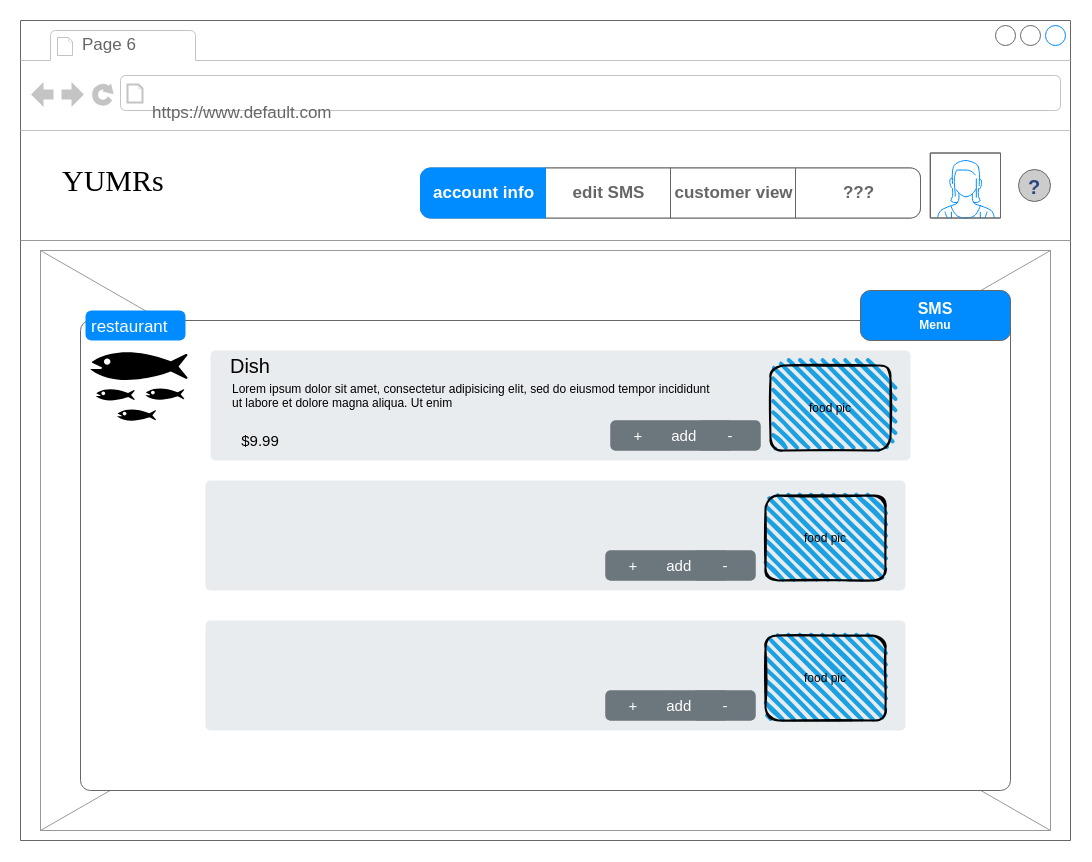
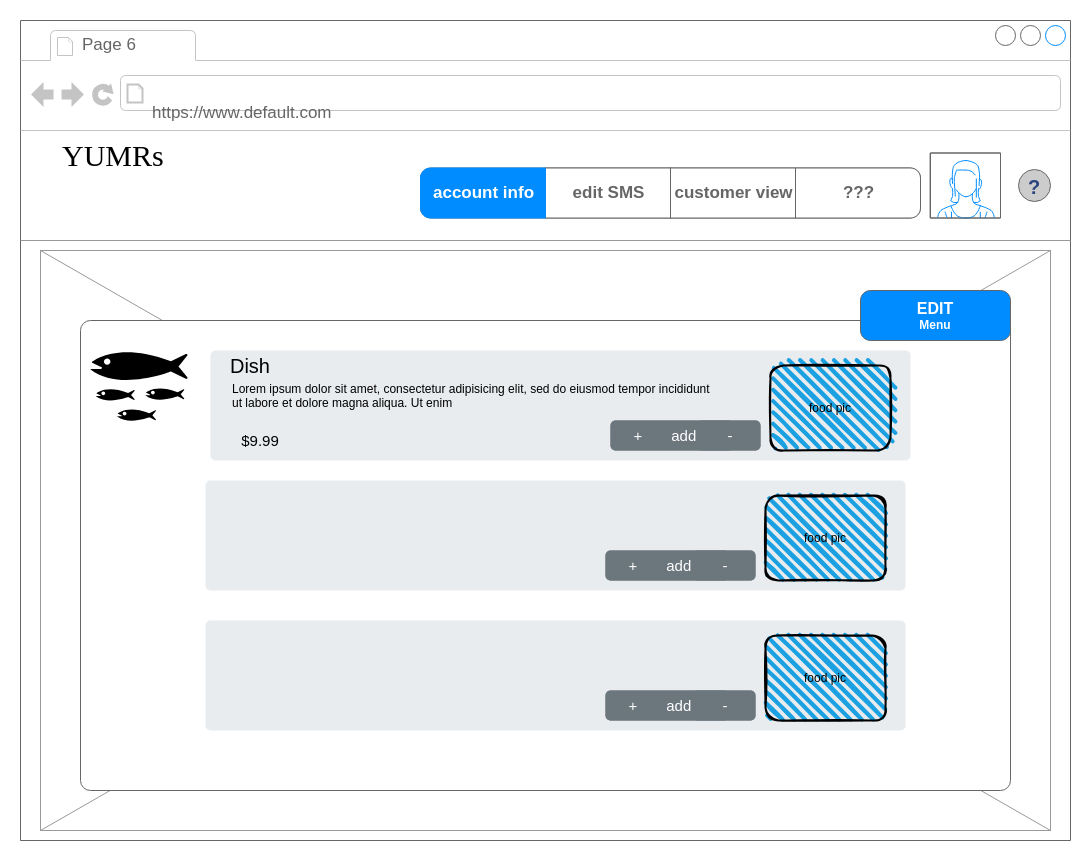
(121, 186) -> (121, 161)
(936, 309) -> (936, 309)
(136, 326) -> none
